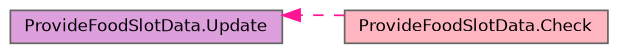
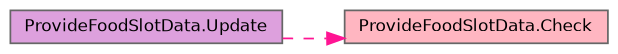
(322, 15) -> (305, 39)
